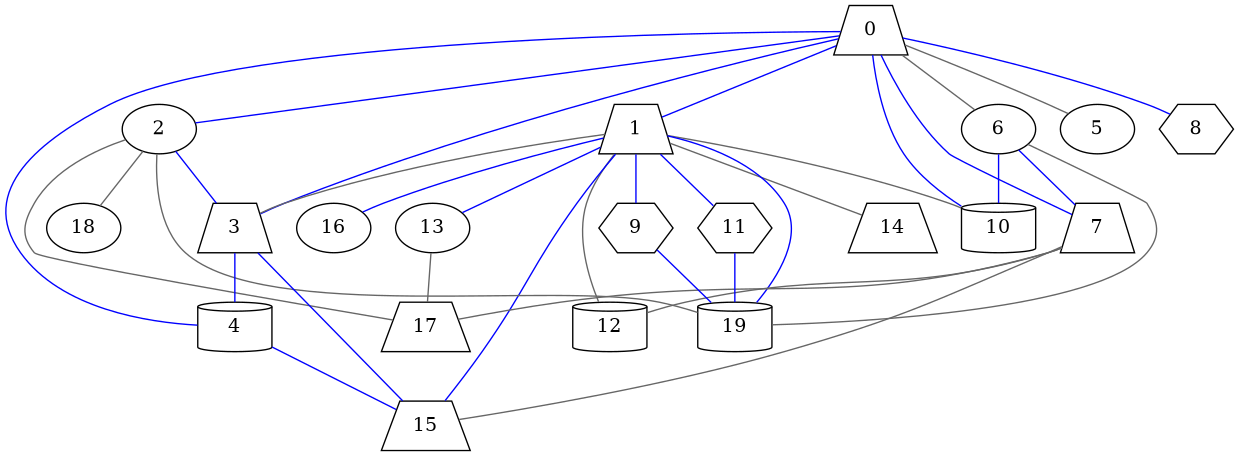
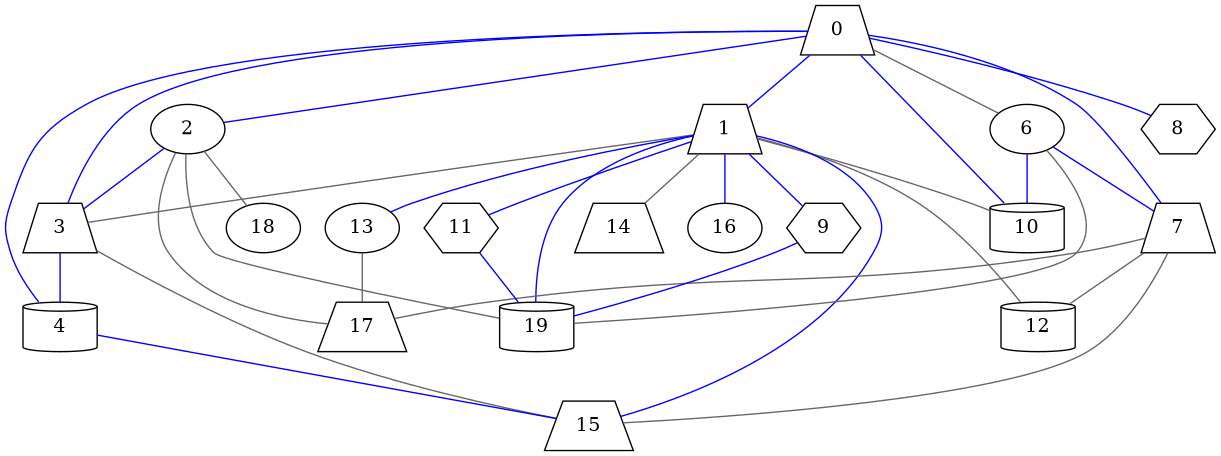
(1097, 129) -> none
(330, 327) -> (319, 356)
